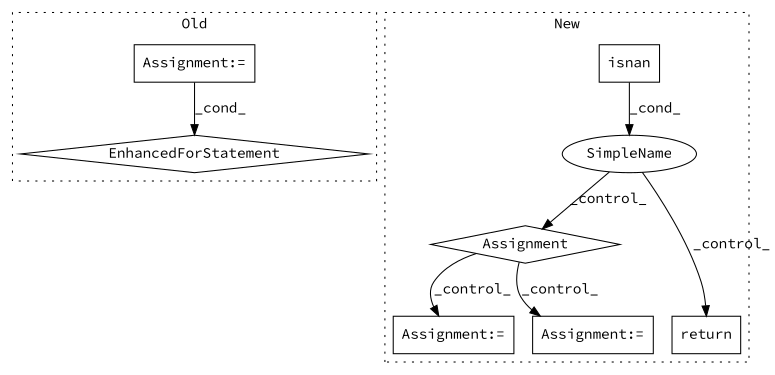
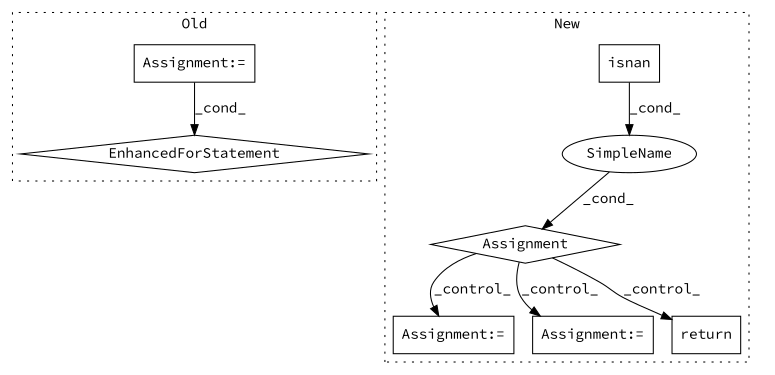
(609, 199) -> (609, 199)
(681, 236) -> (607, 287)
